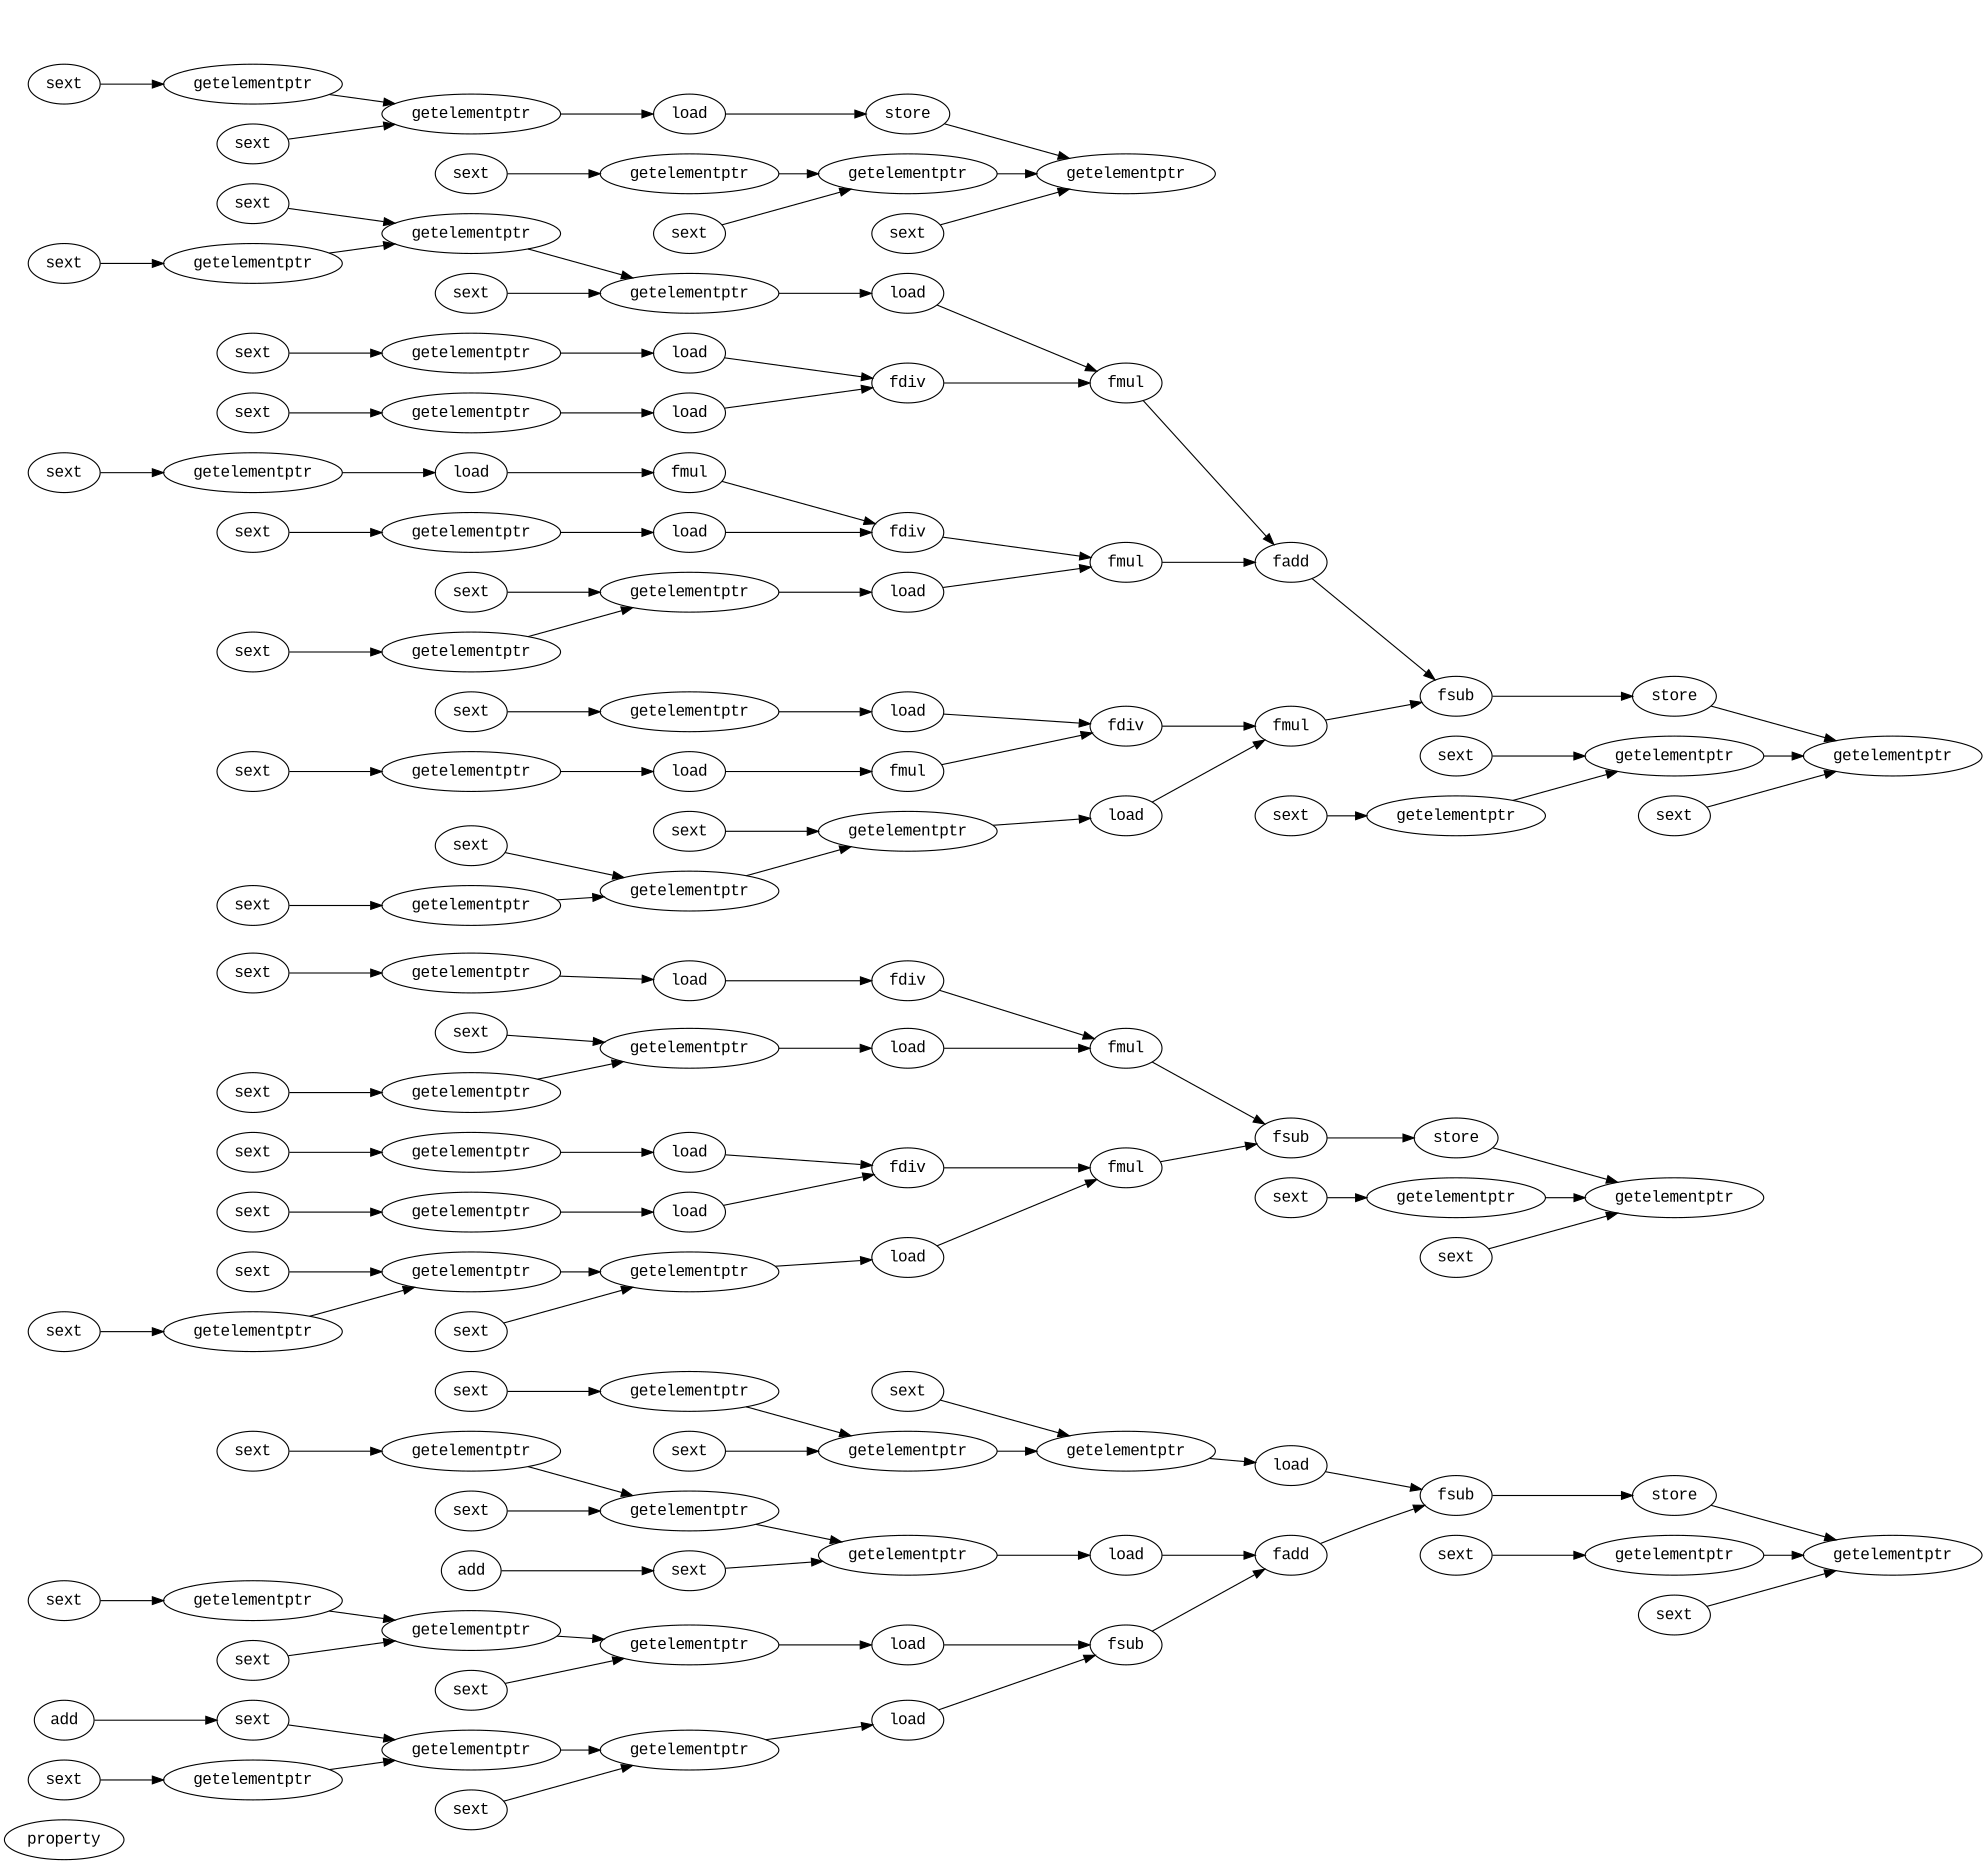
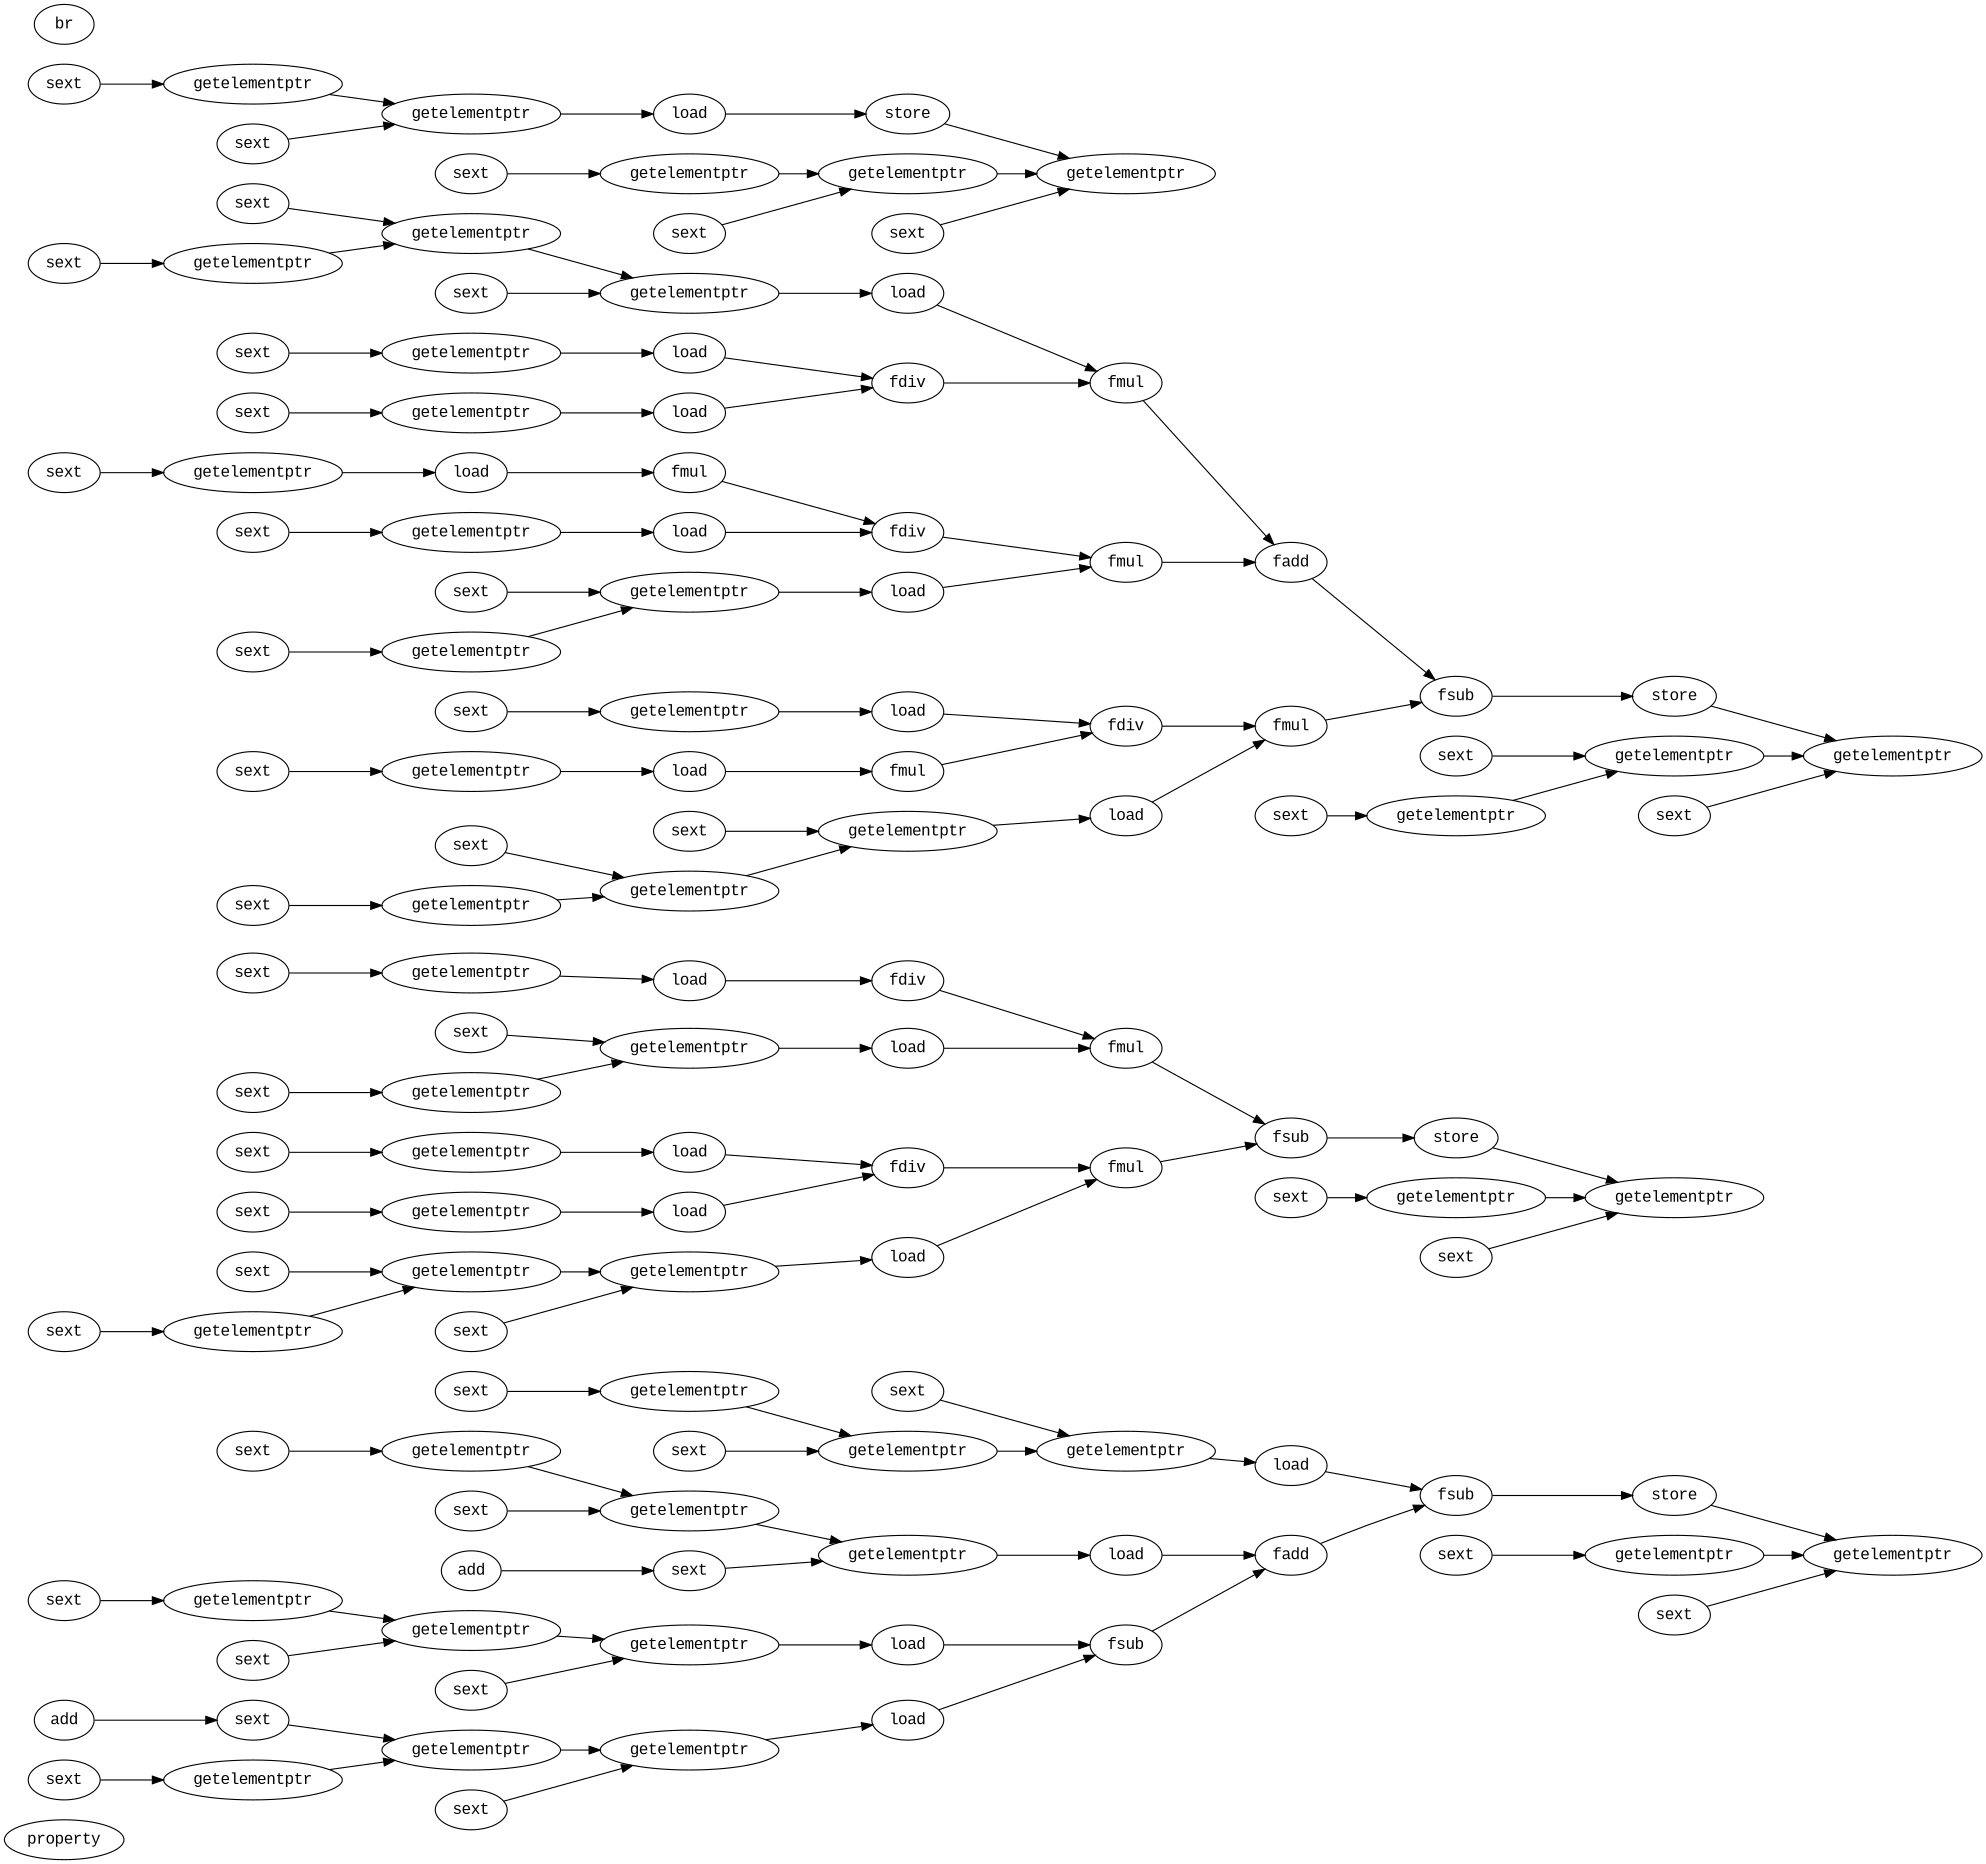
none -> (64, 24)
